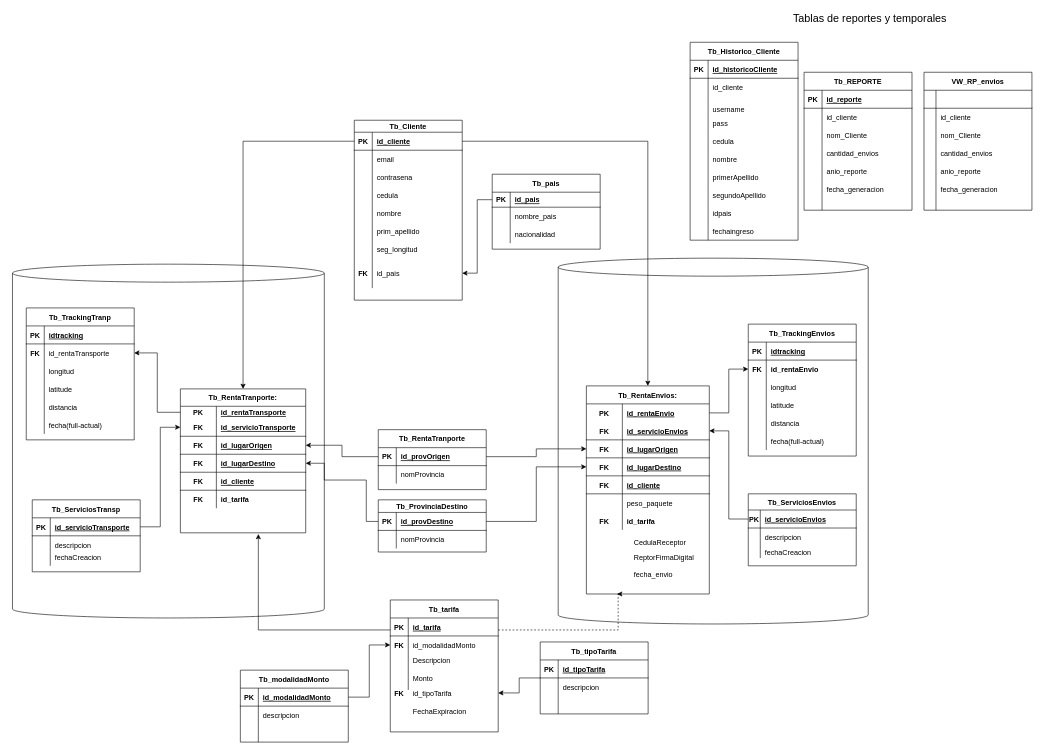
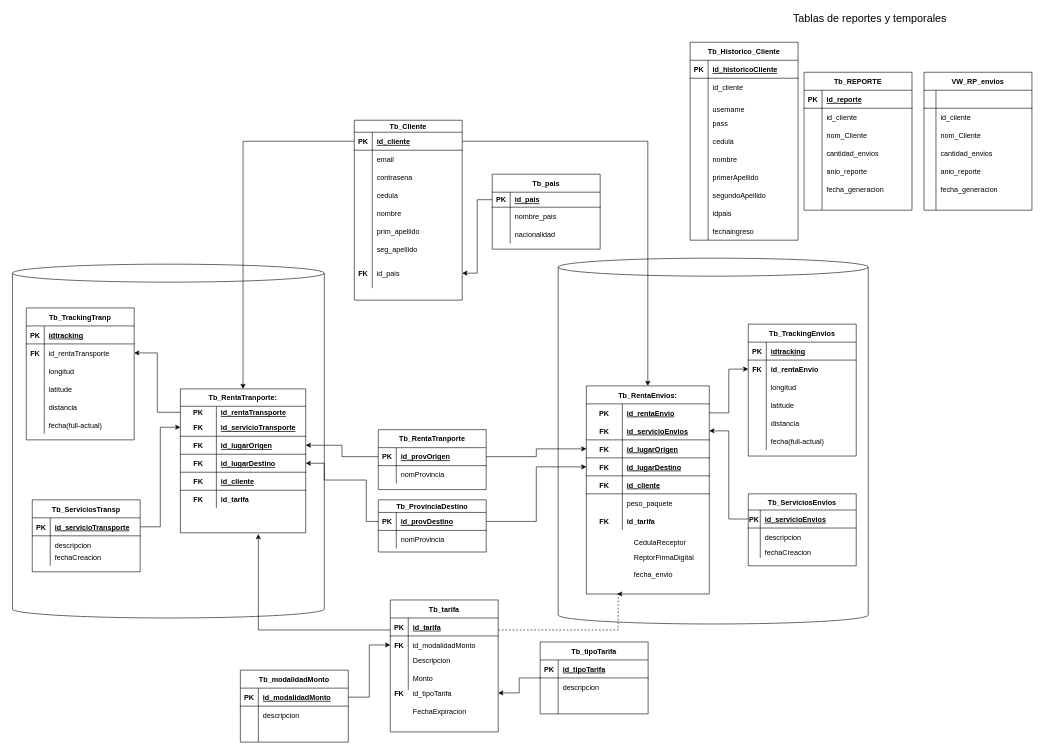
(399, 250) -> (398, 250)
